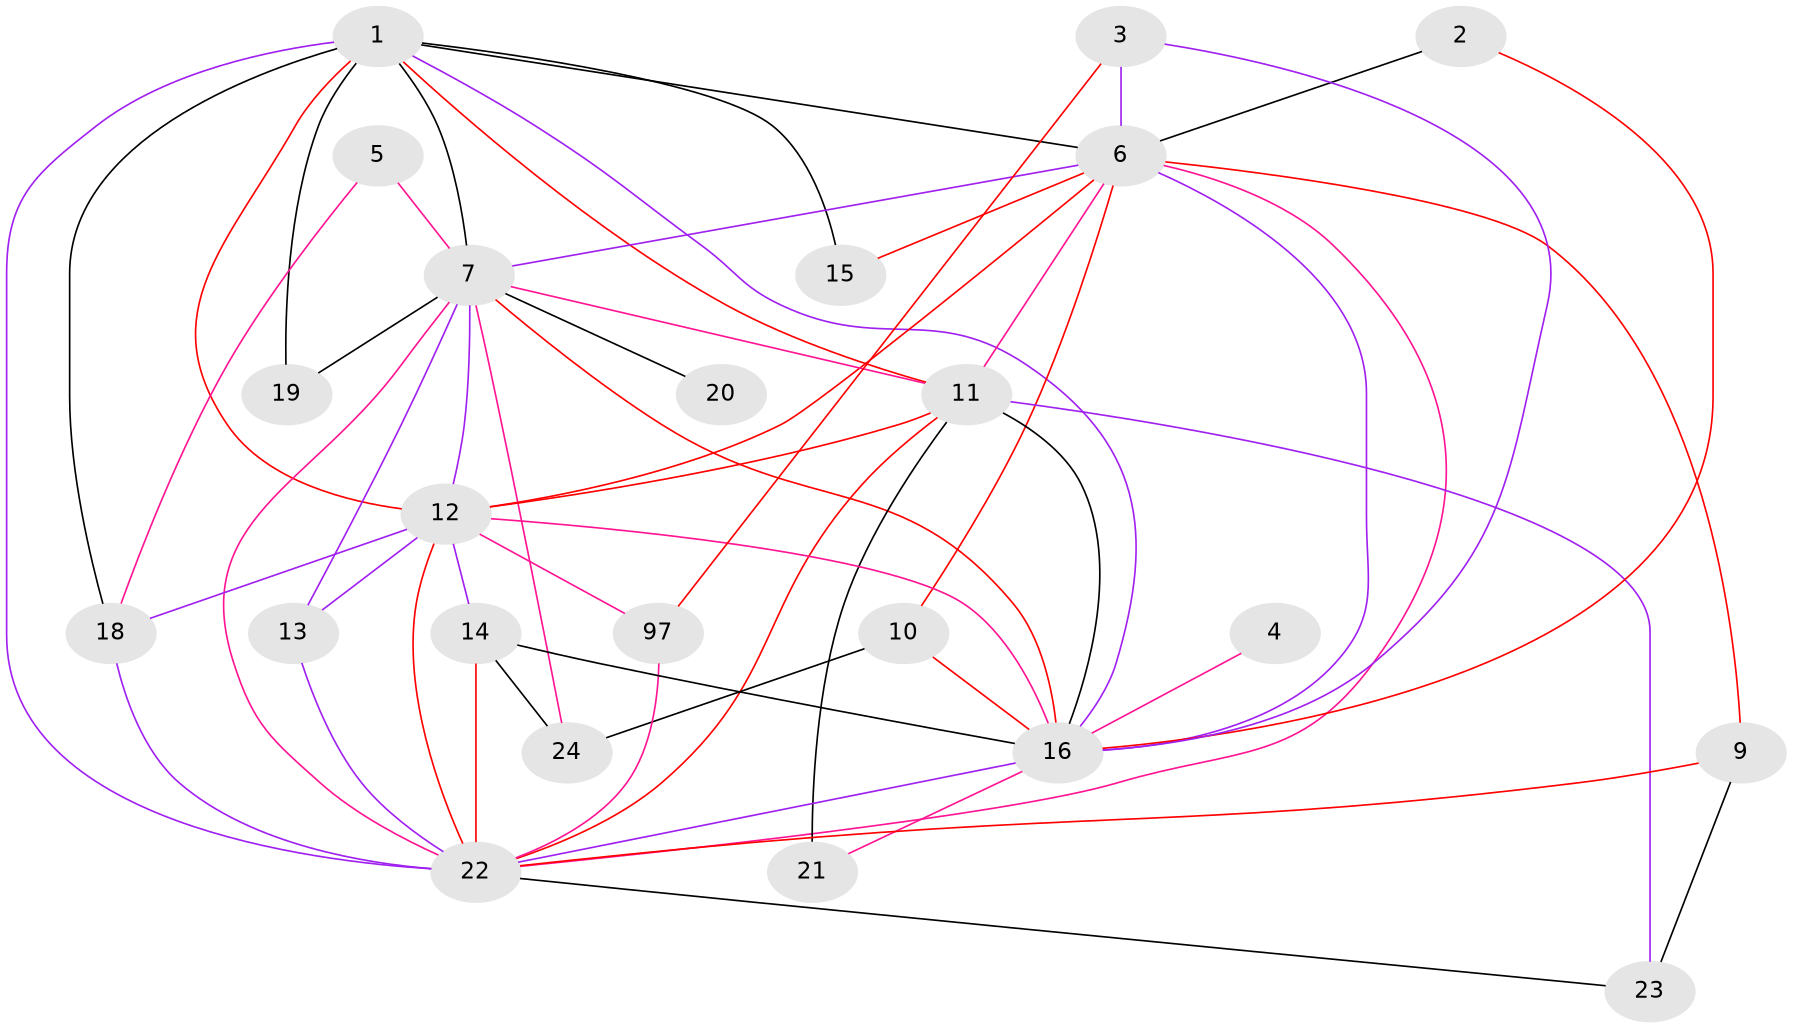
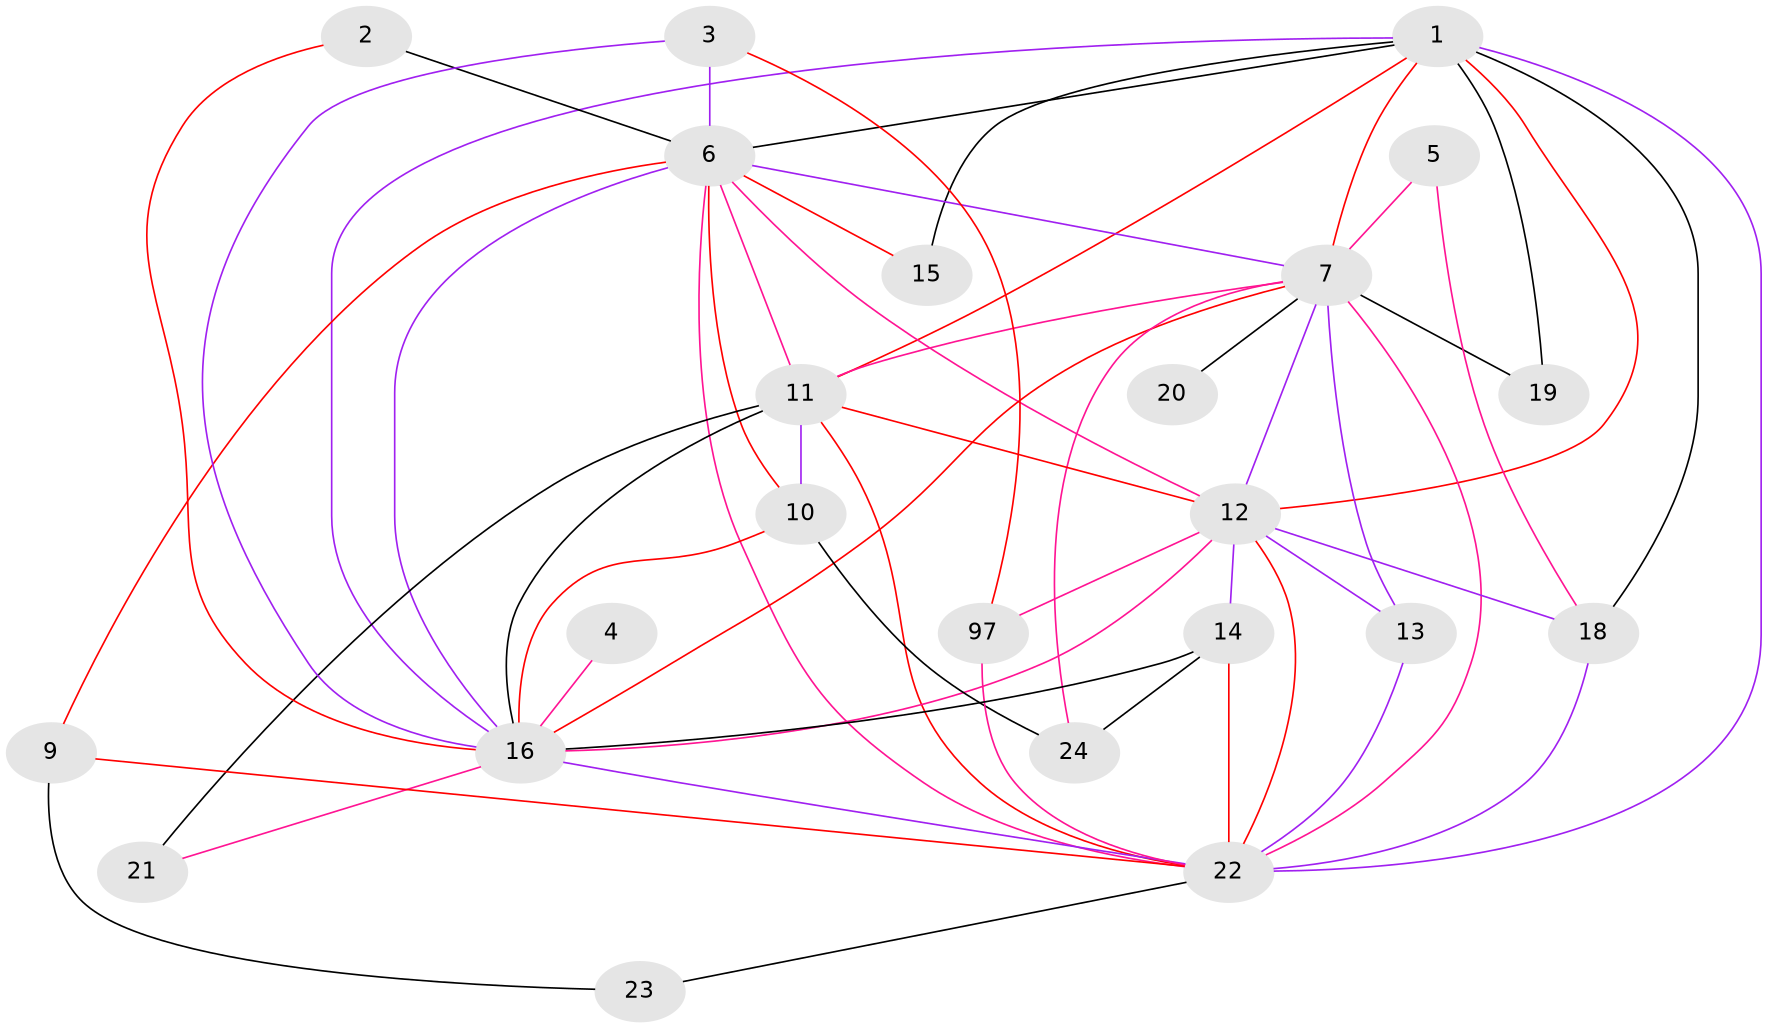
(446, 149) -> (1364, 149)
(820, 398) -> (951, 361)
(1513, 516) -> (801, 455)
